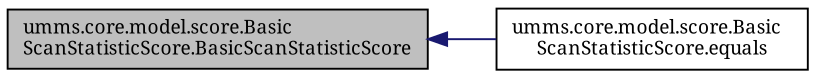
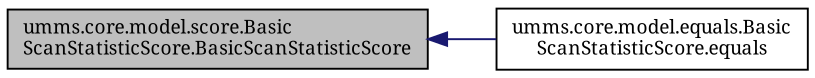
(652, 39) -> (652, 39)
